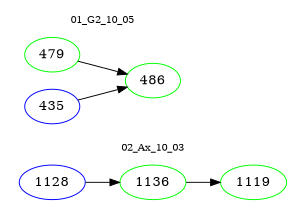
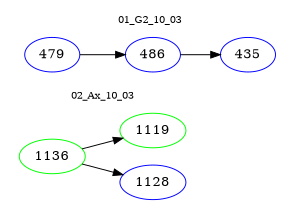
(103, 21) -> (150, 21)
(52, 55) -> (52, 55)
(153, 81) -> (153, 55)
(98, 95) -> (196, 55)
(98, 182) -> (98, 168)
